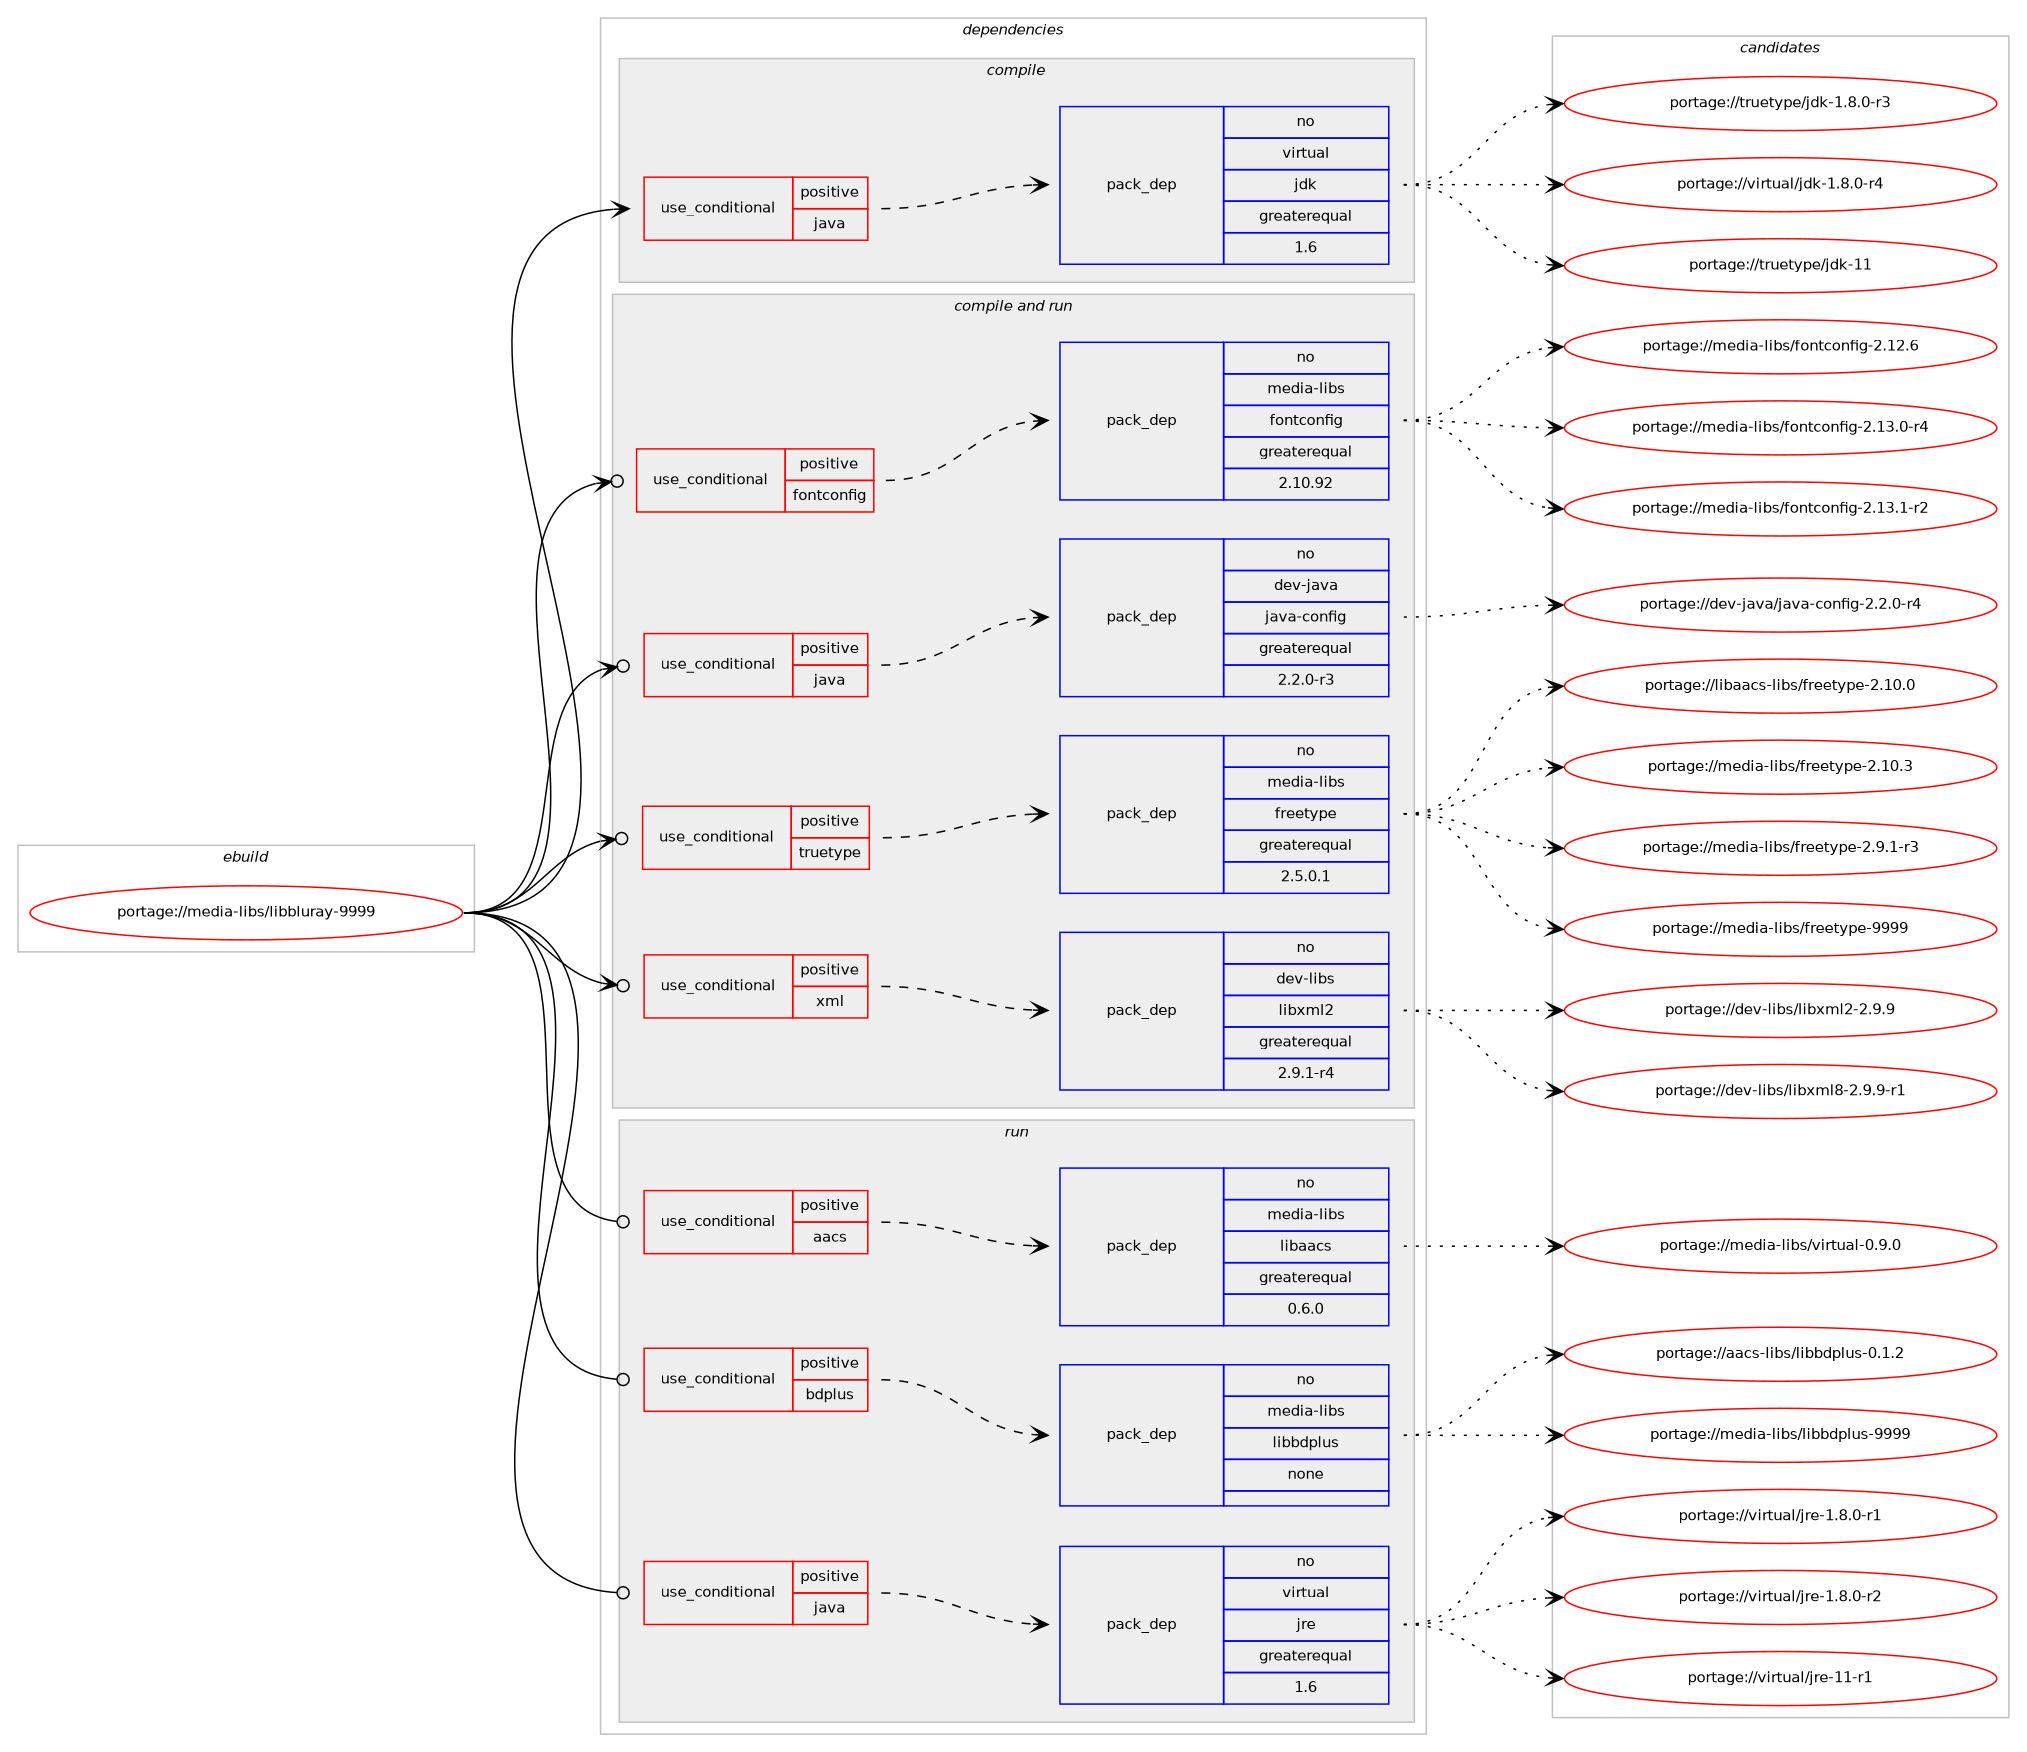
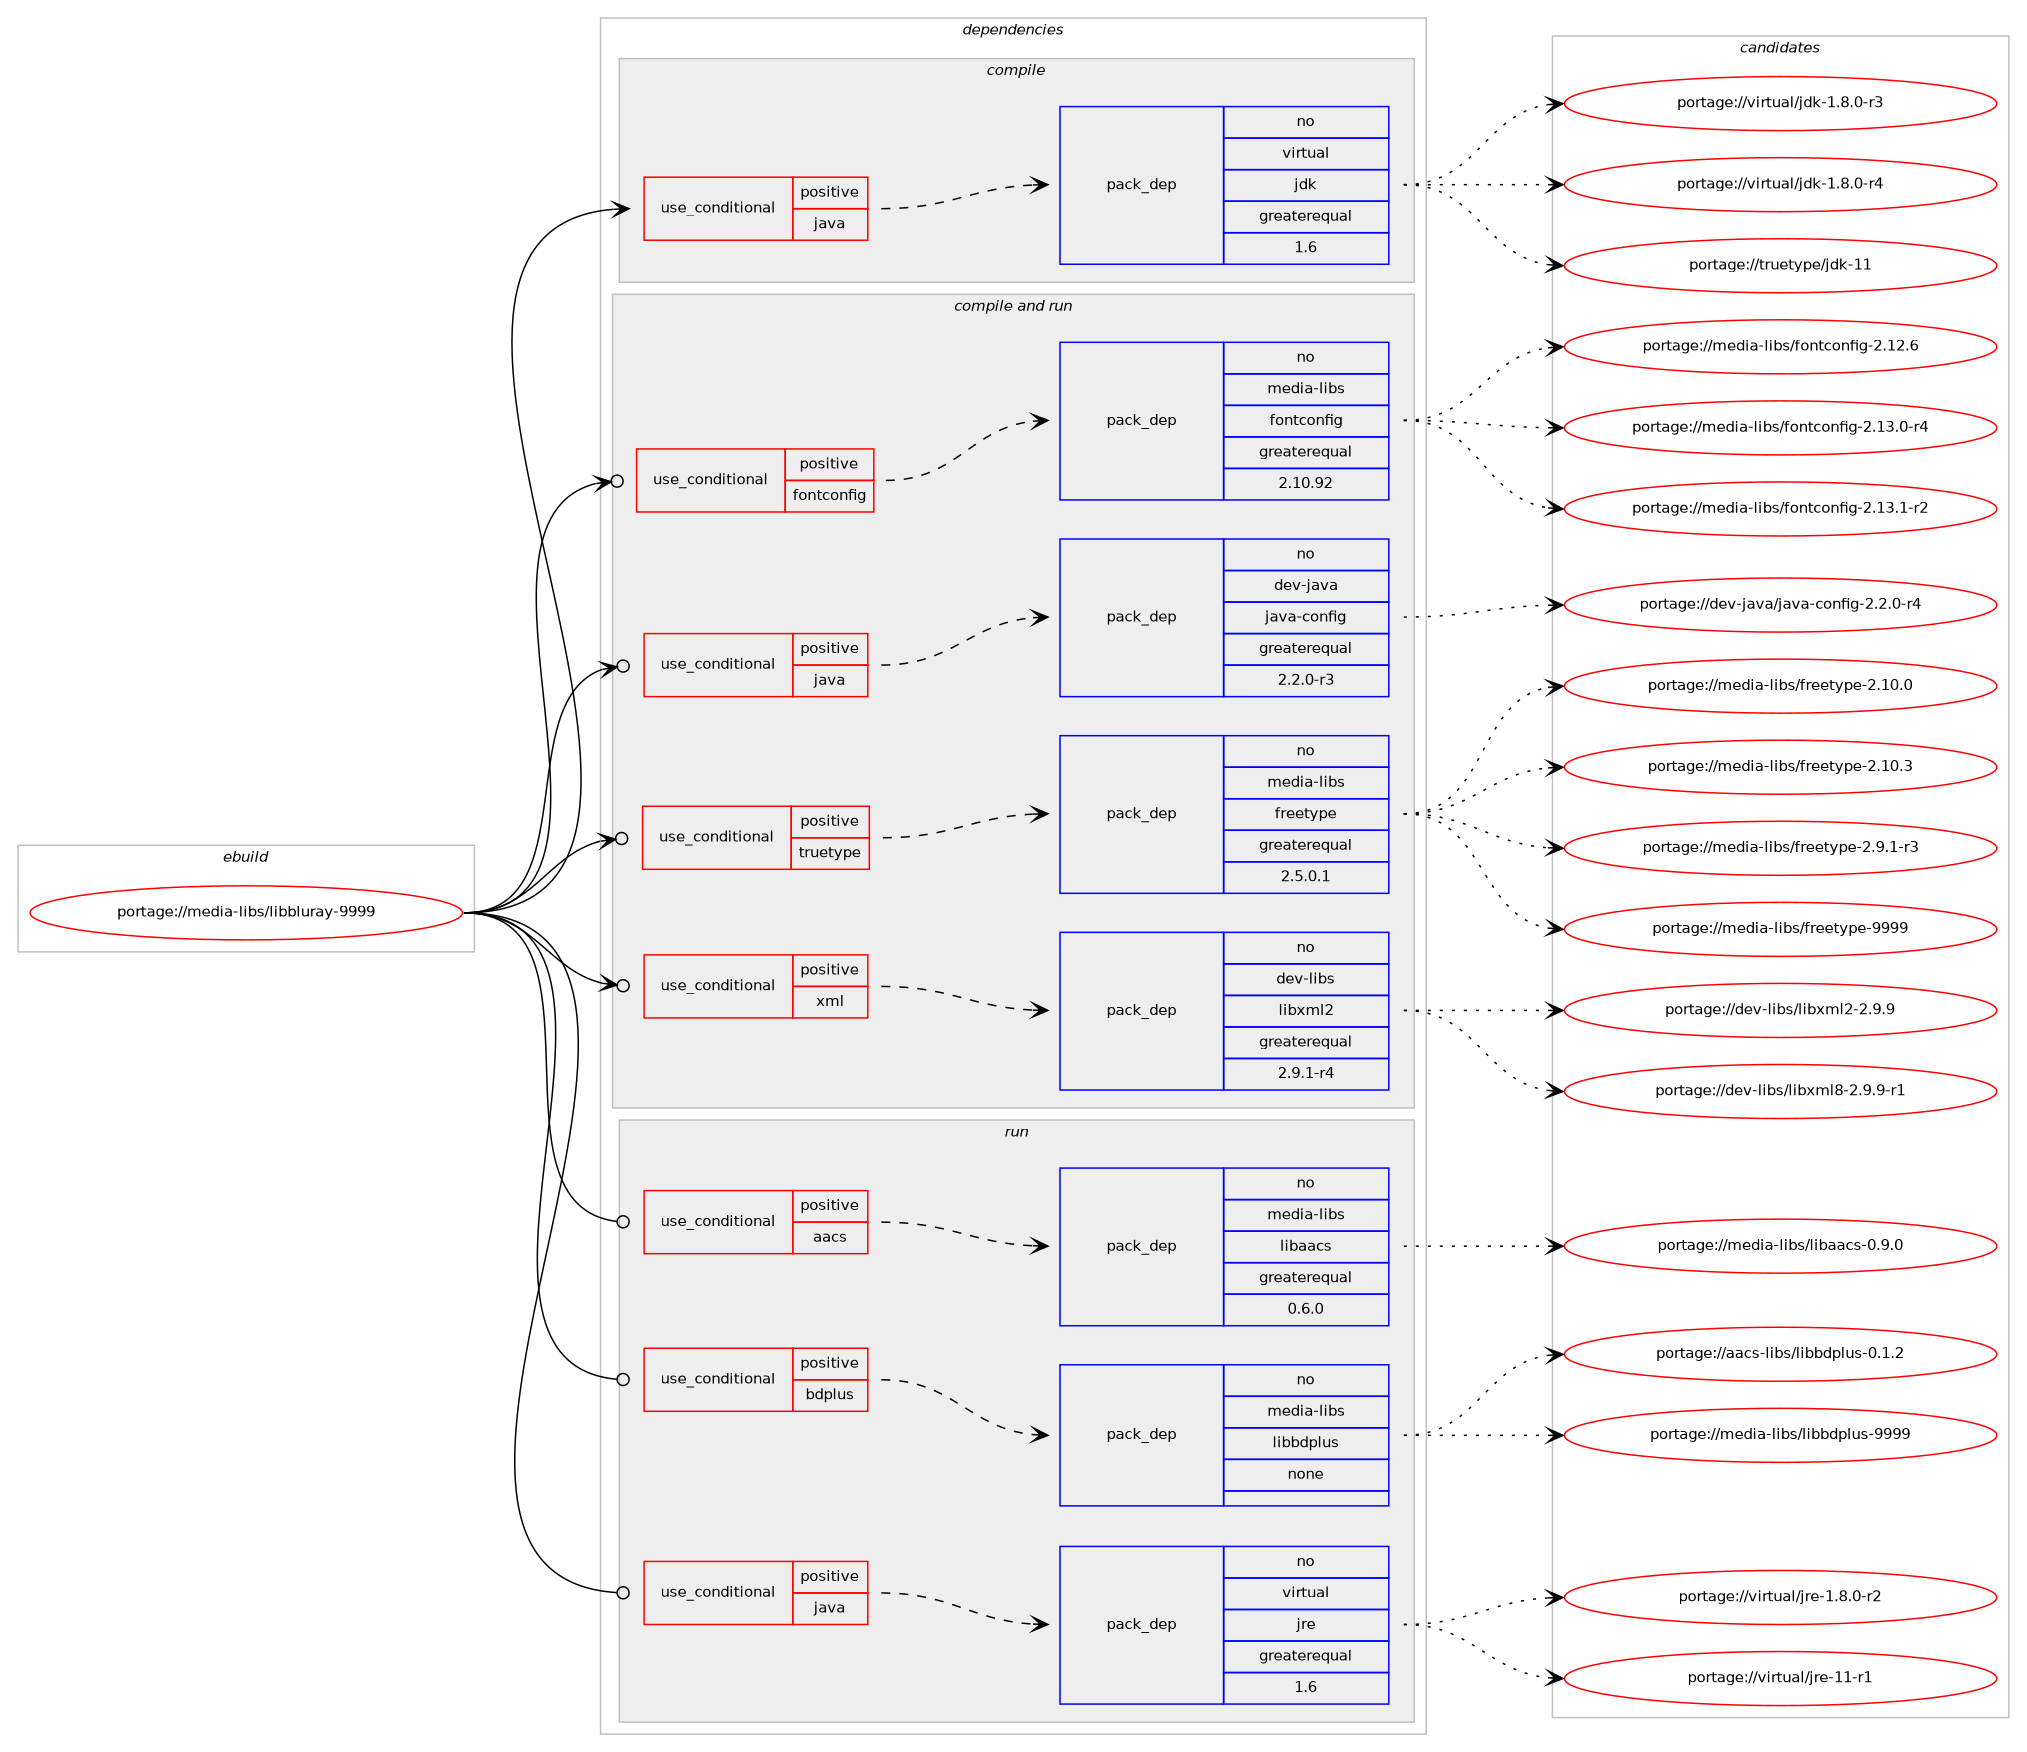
(1781, 104) -> (1781, 104)
(1781, 686) -> (1781, 686)
(1781, 1246) -> (1781, 1246)
(1781, 1516) -> none
